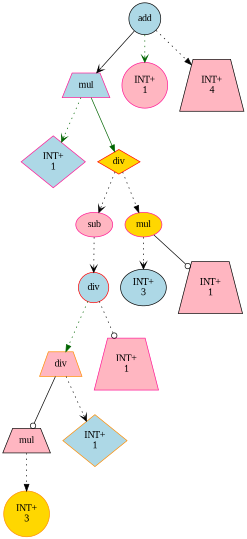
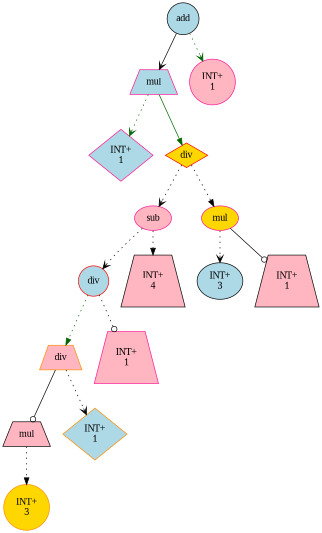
(171, 45) -> (153, 239)
